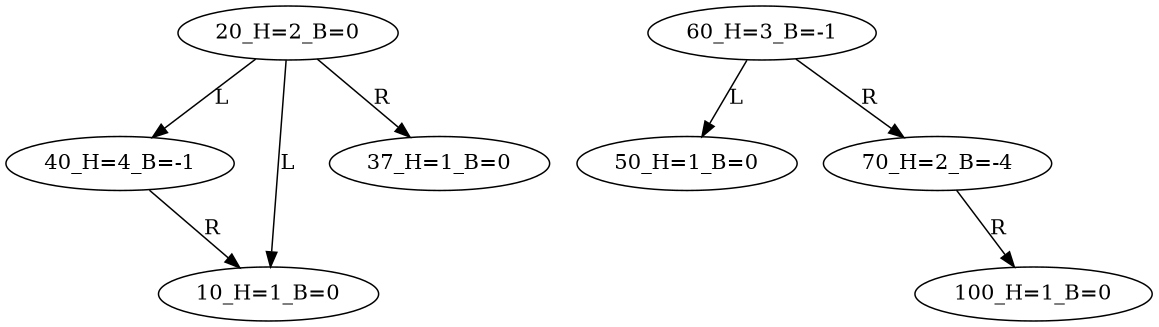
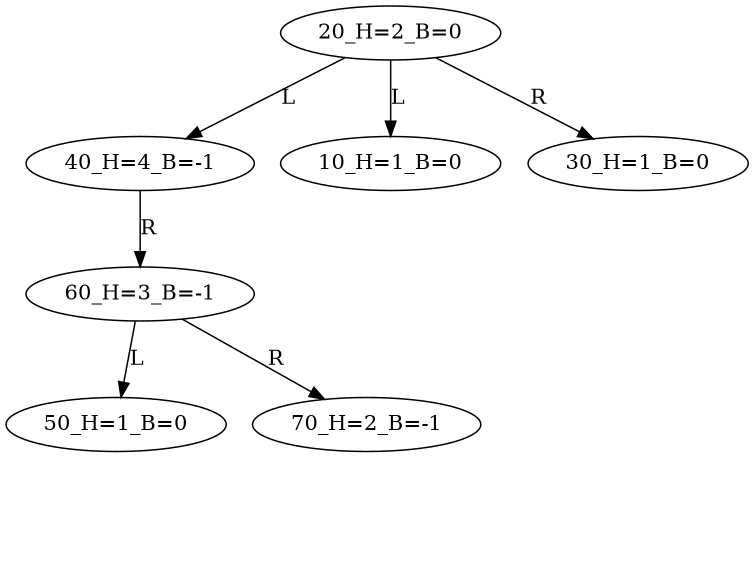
(440, 164) -> (638, 164)
(938, 164) -> (367, 424)
(189, 224) -> (140, 221)
(1034, 294) -> none
